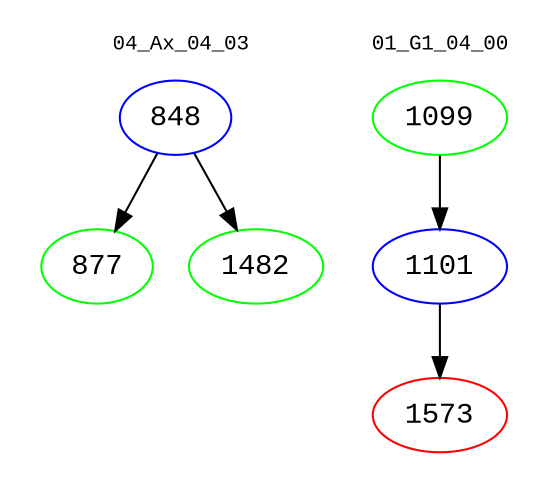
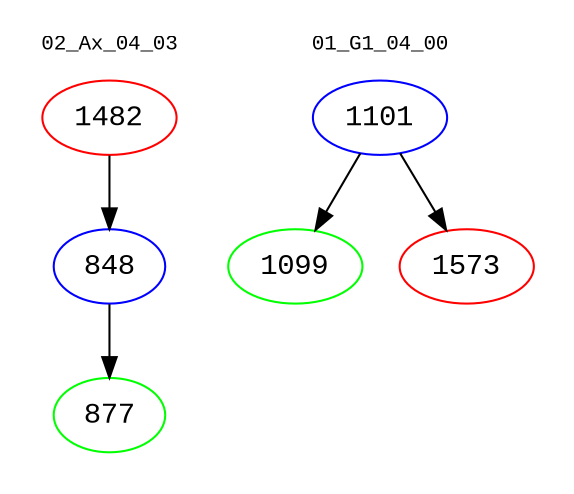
(182, 44) -> (110, 44)
(210, 182) -> (109, 182)
(440, 182) -> (343, 183)
(256, 266) -> (109, 118)
